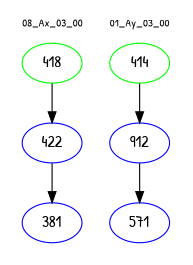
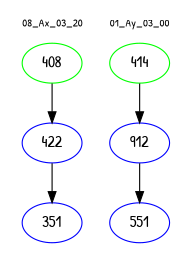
(53, 24) -> (53, 24)
(52, 63) -> (52, 63)
(52, 223) -> (52, 223)
(140, 223) -> (140, 223)
